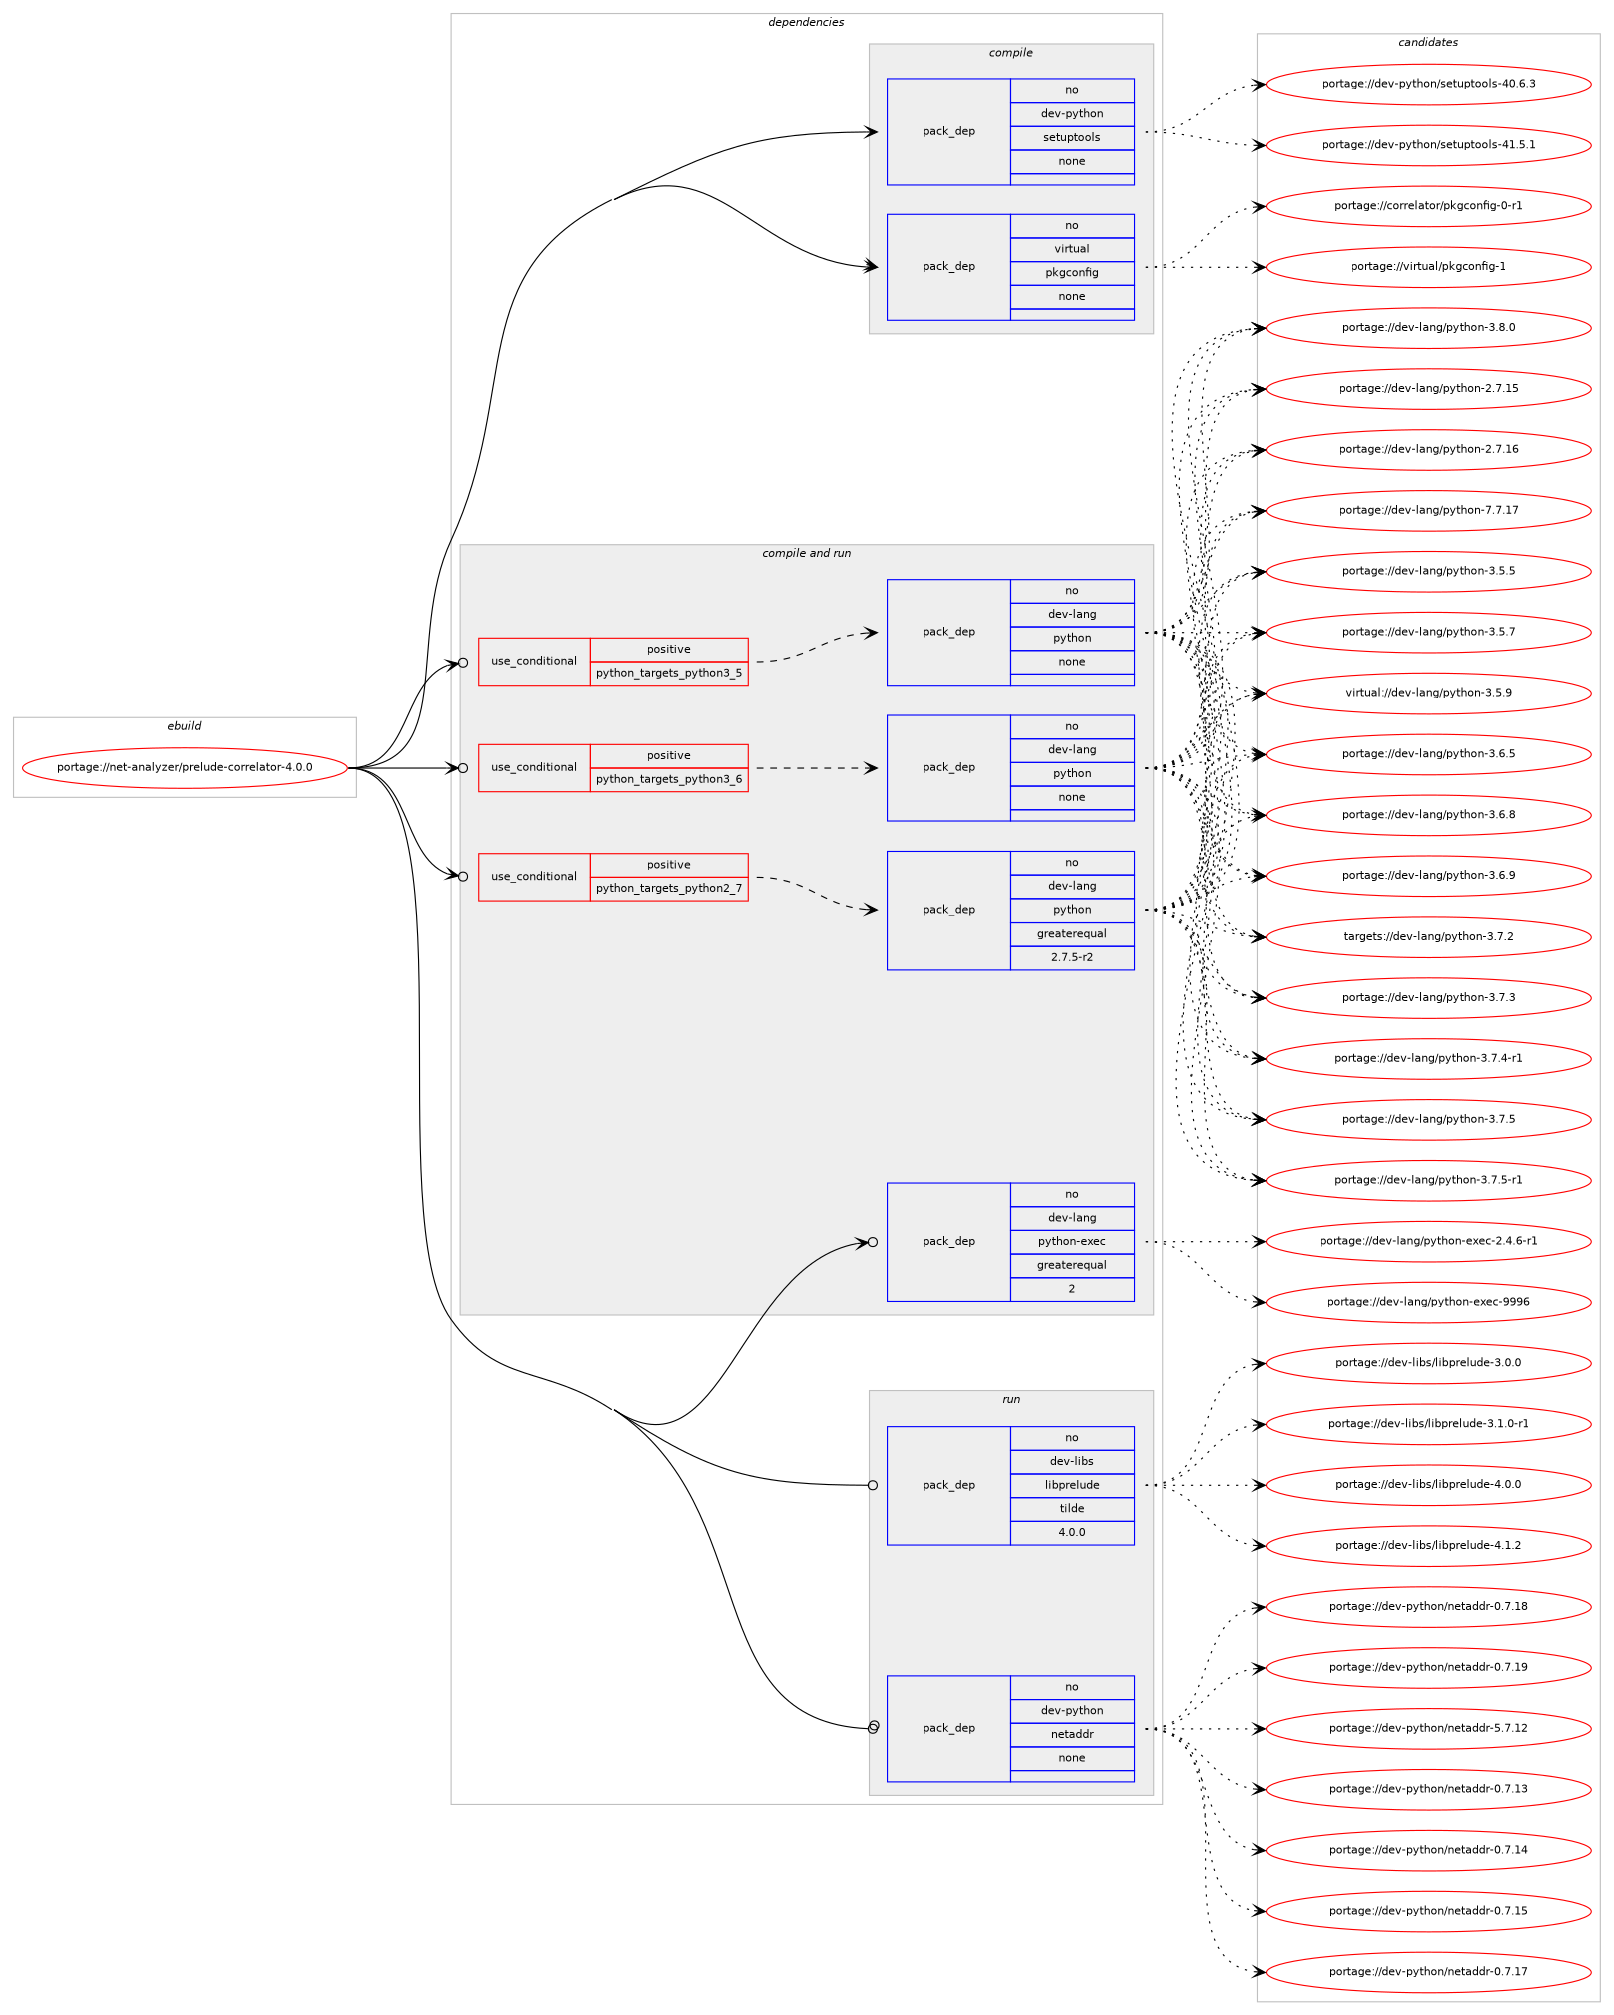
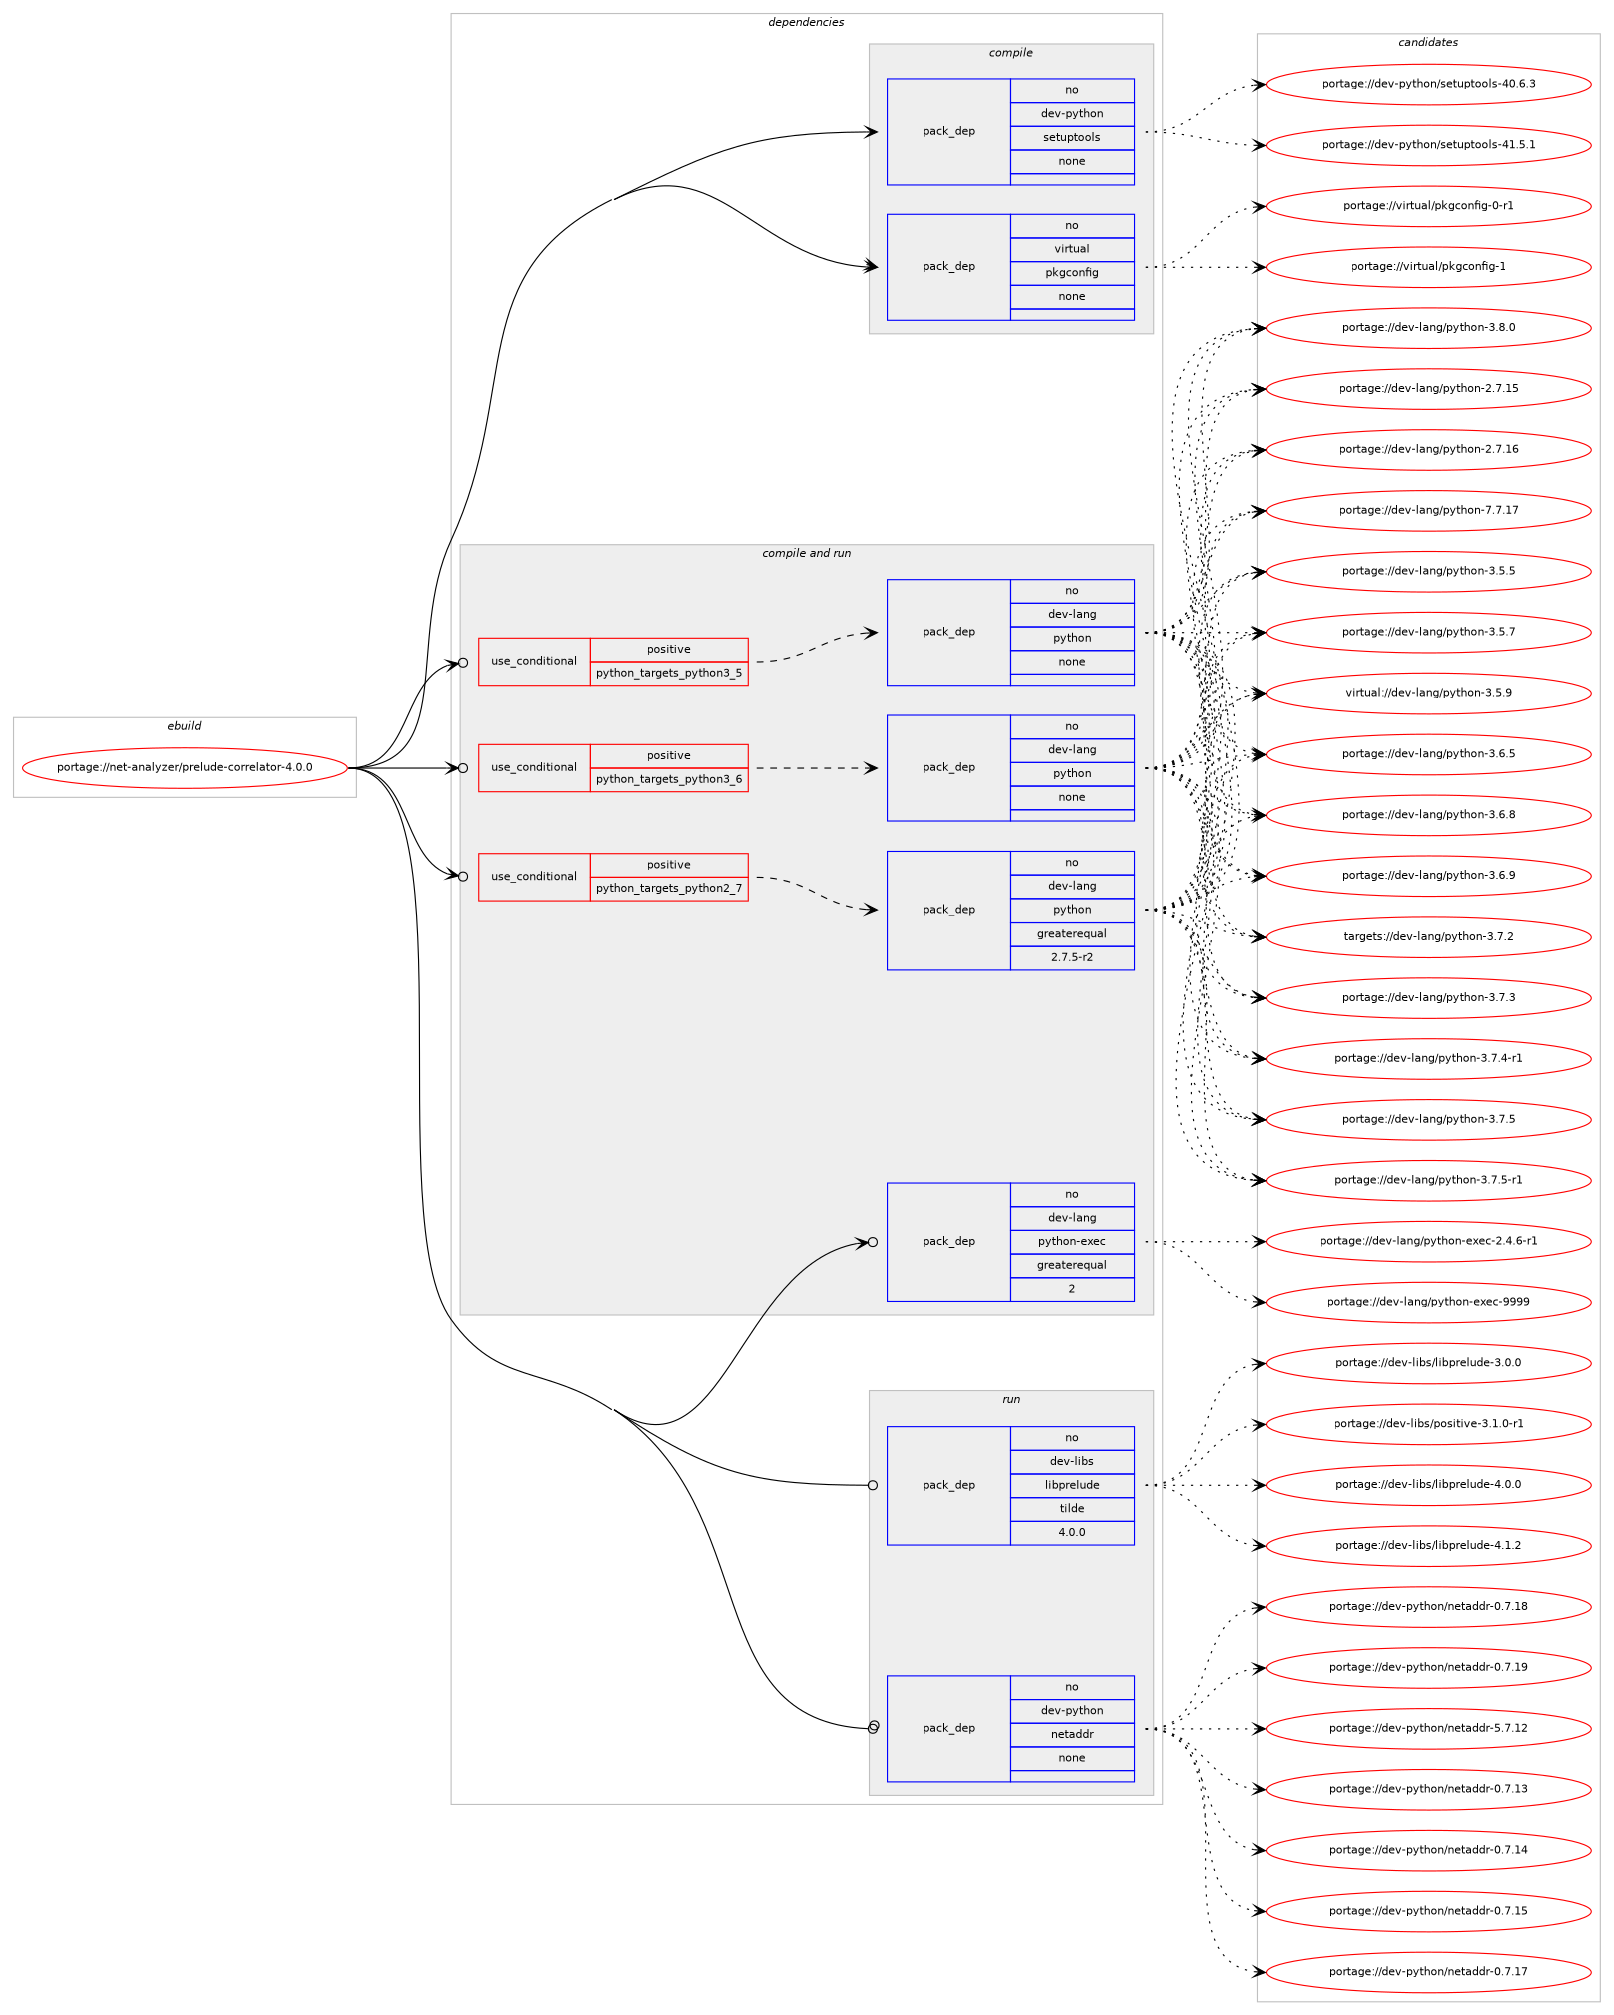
(1429, 206) -> (1429, 206)
(1429, 1303) -> (1429, 1303)
(1429, 1424) -> (1429, 1424)
